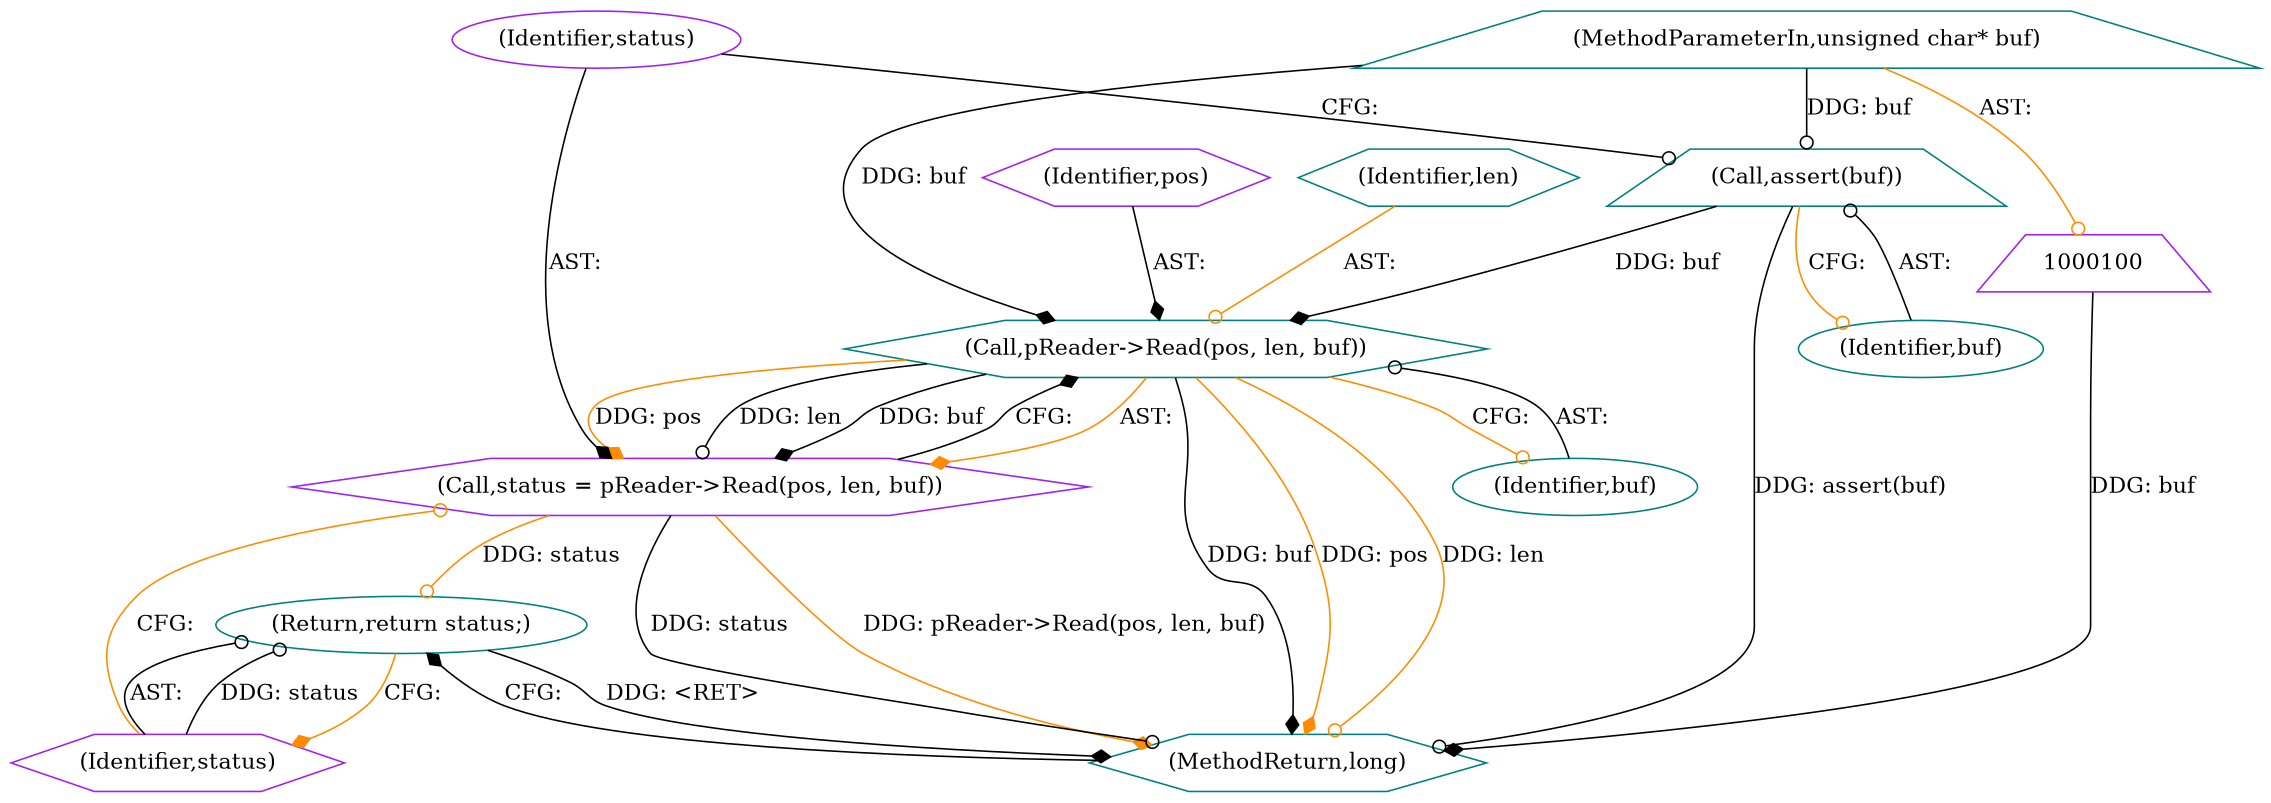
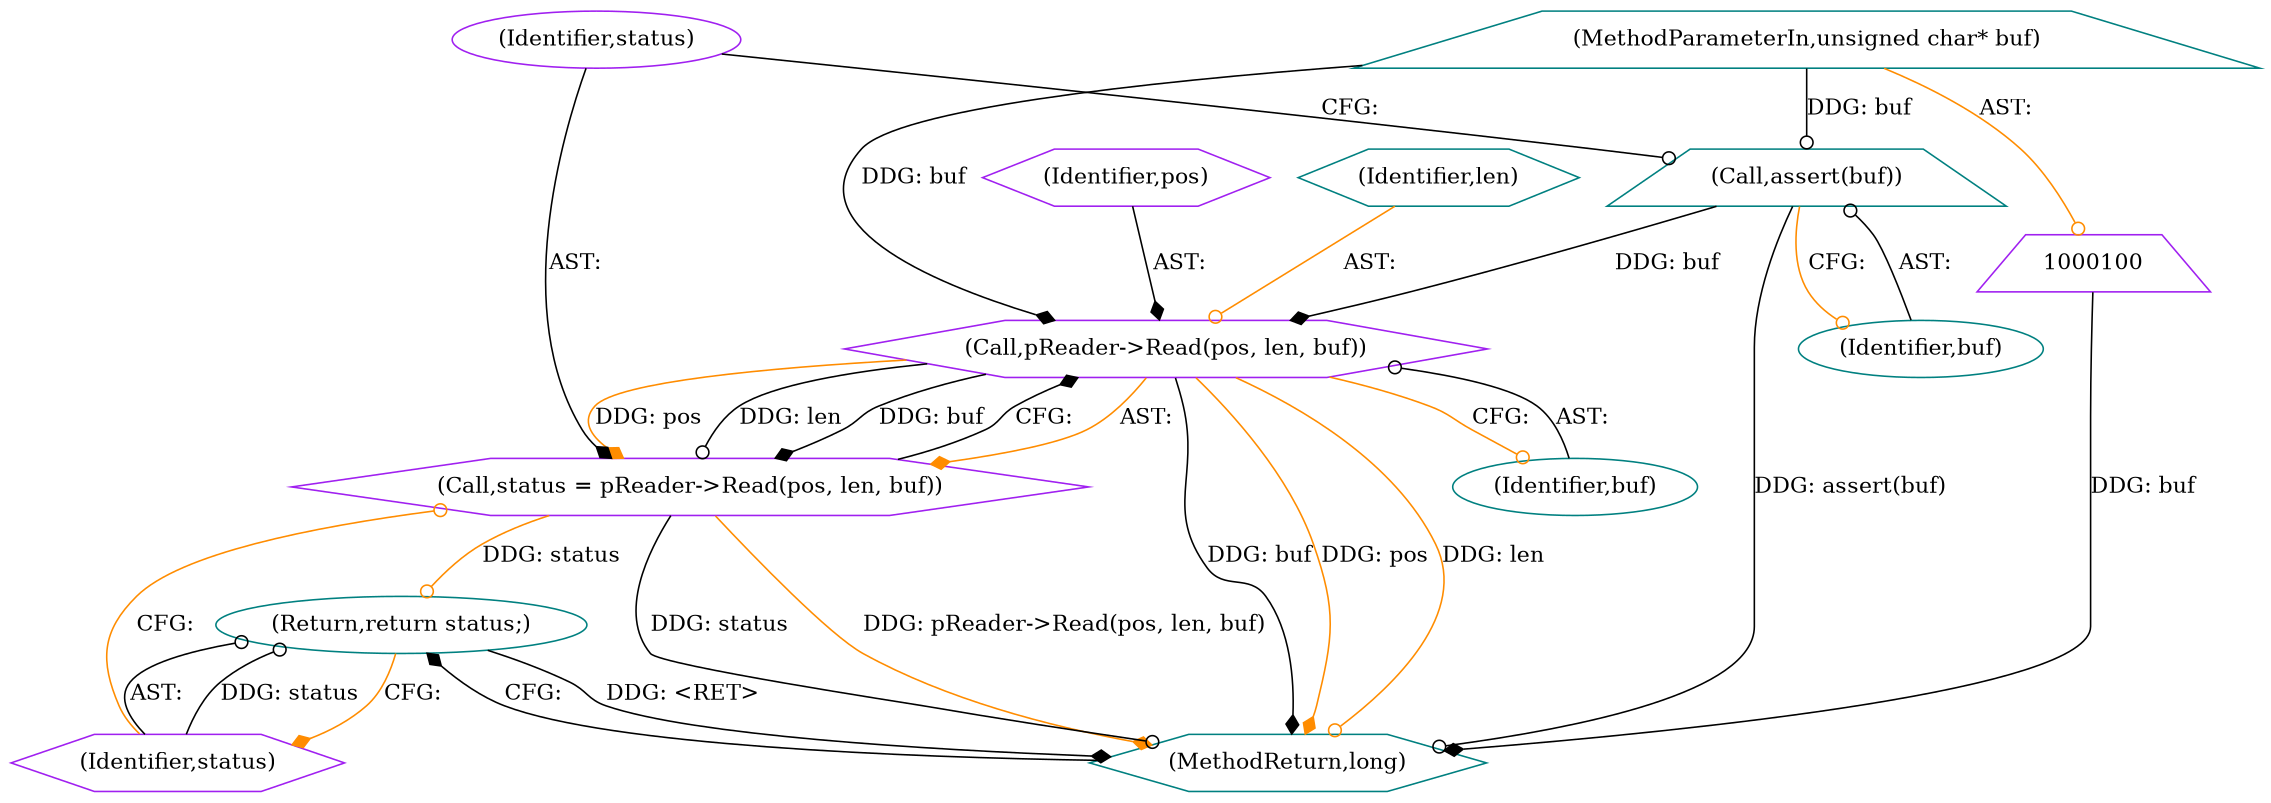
(1166, 349) -> (1166, 349)
